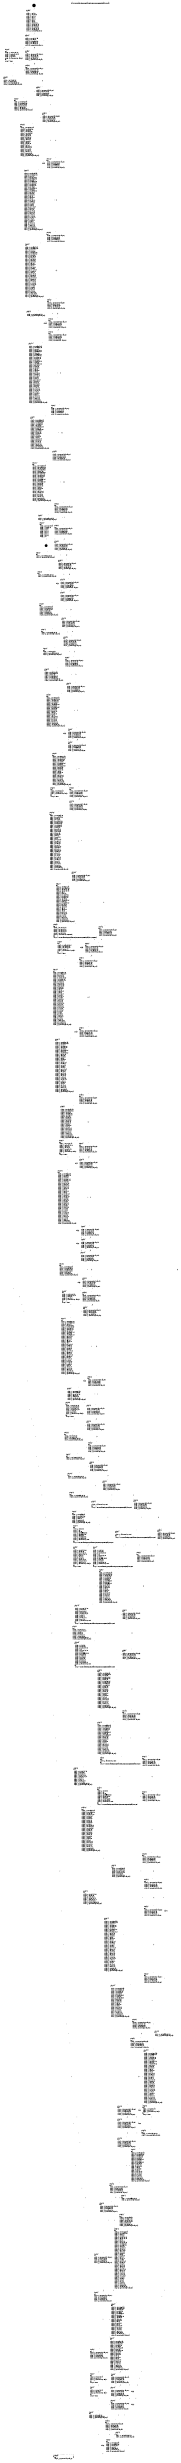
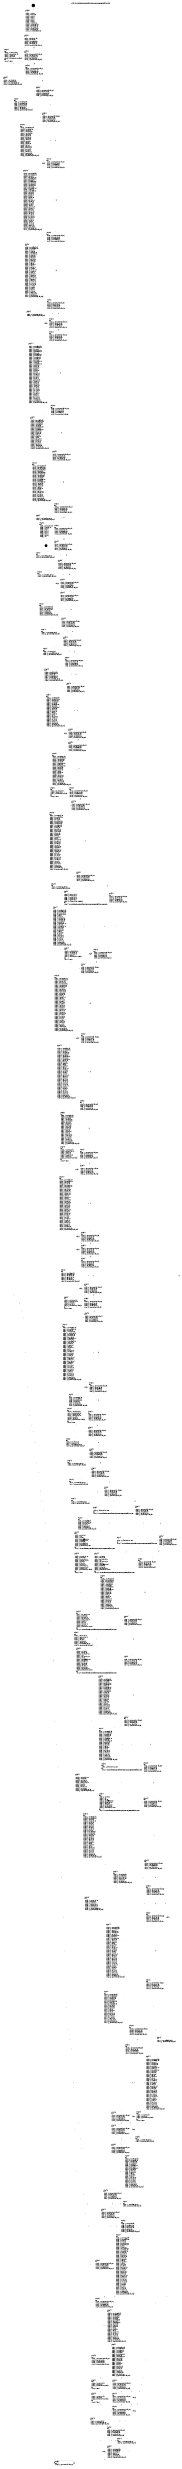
none -> (61, 886)
